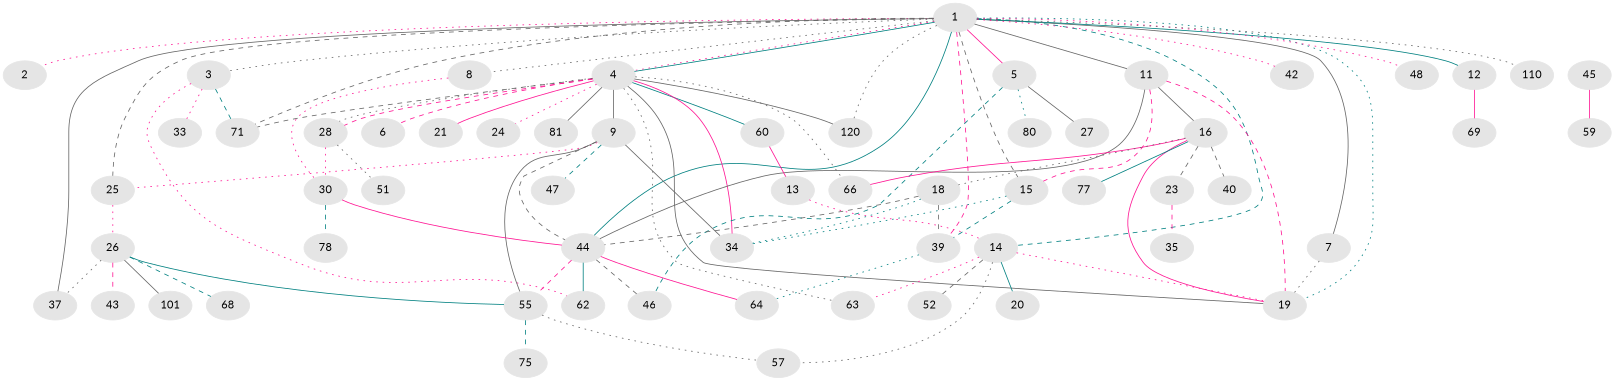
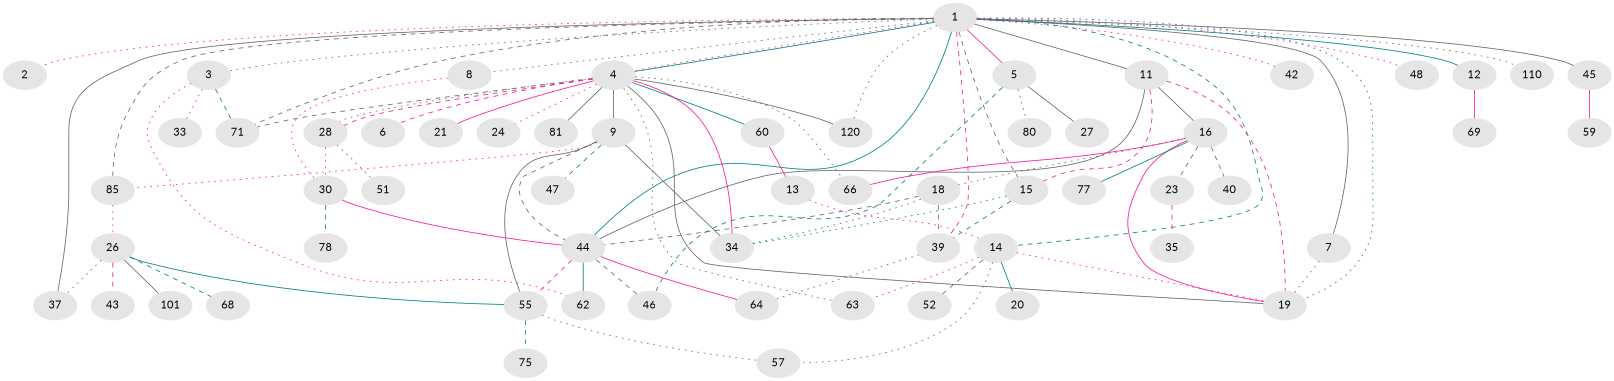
none -> (1381, 38)
(113, 190) -> (113, 190)
